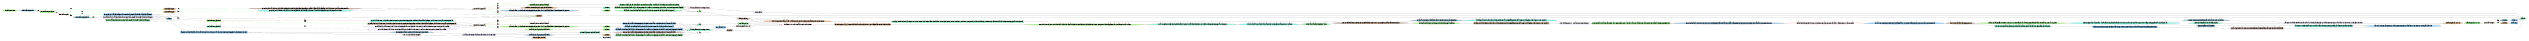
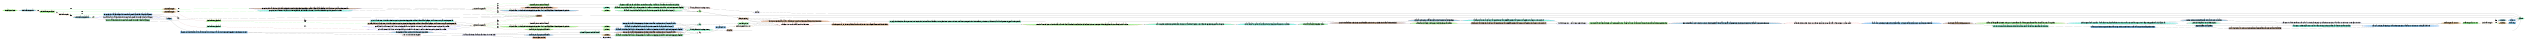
(758, 12) -> (757, 12)
(743, 19) -> (743, 19)
(1961, 23) -> (1959, 23)
